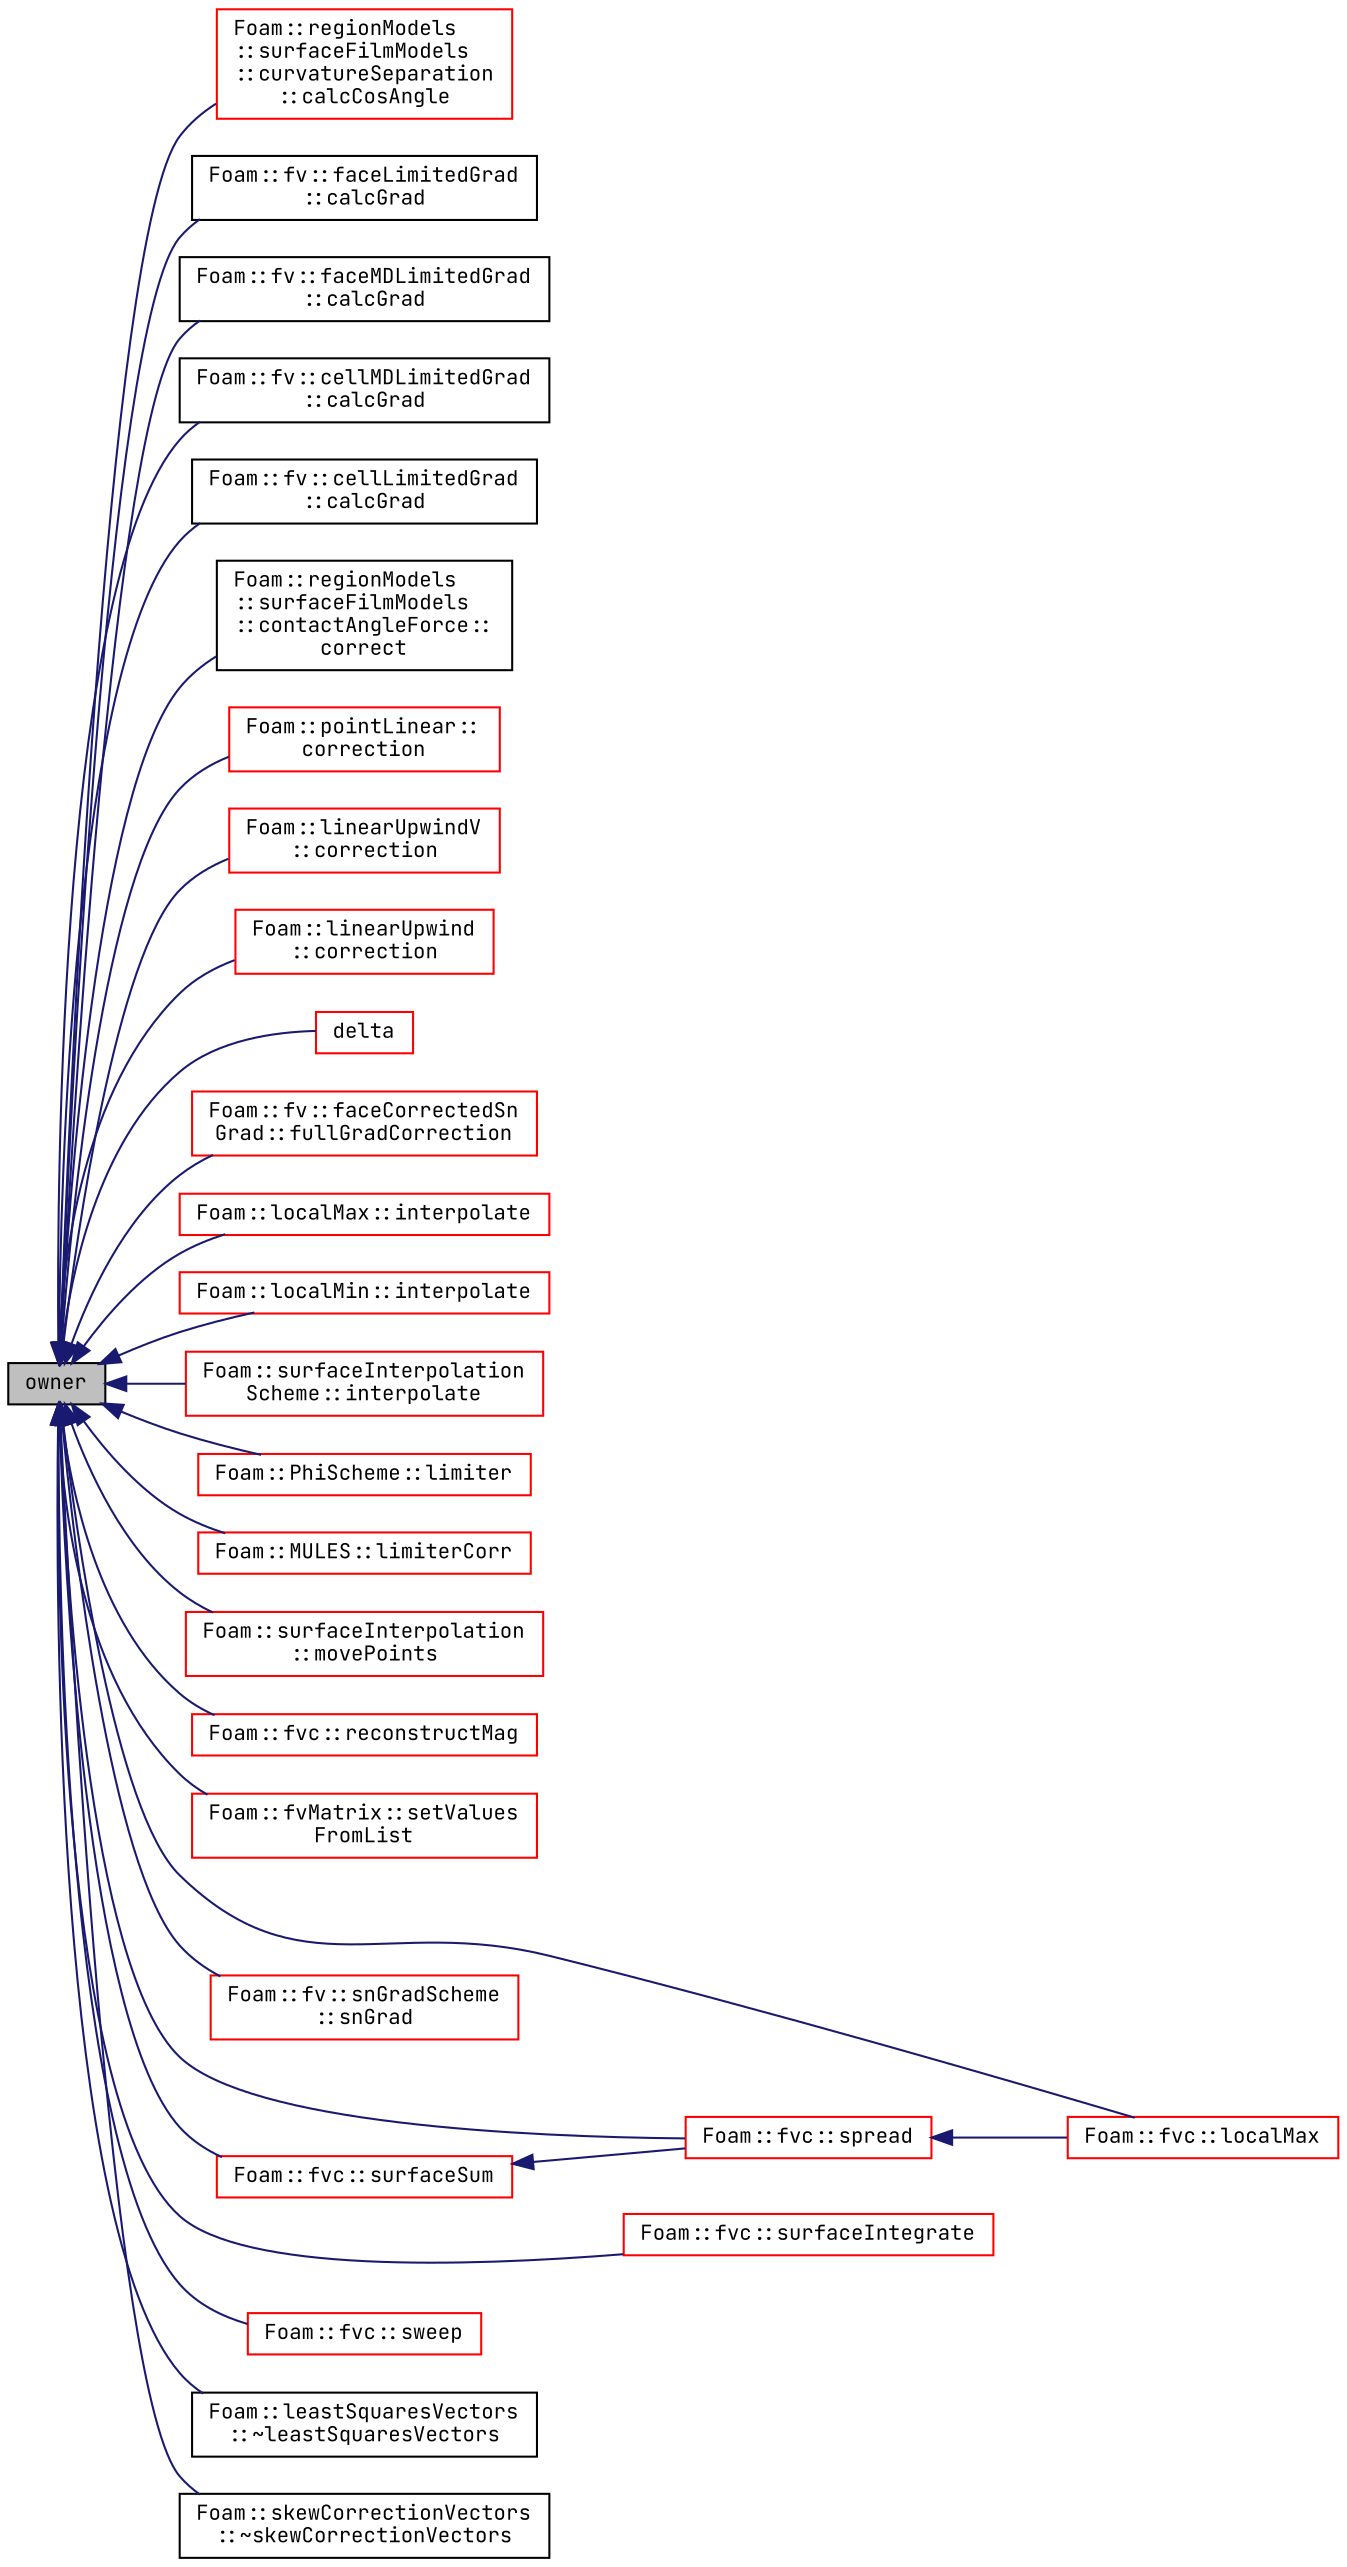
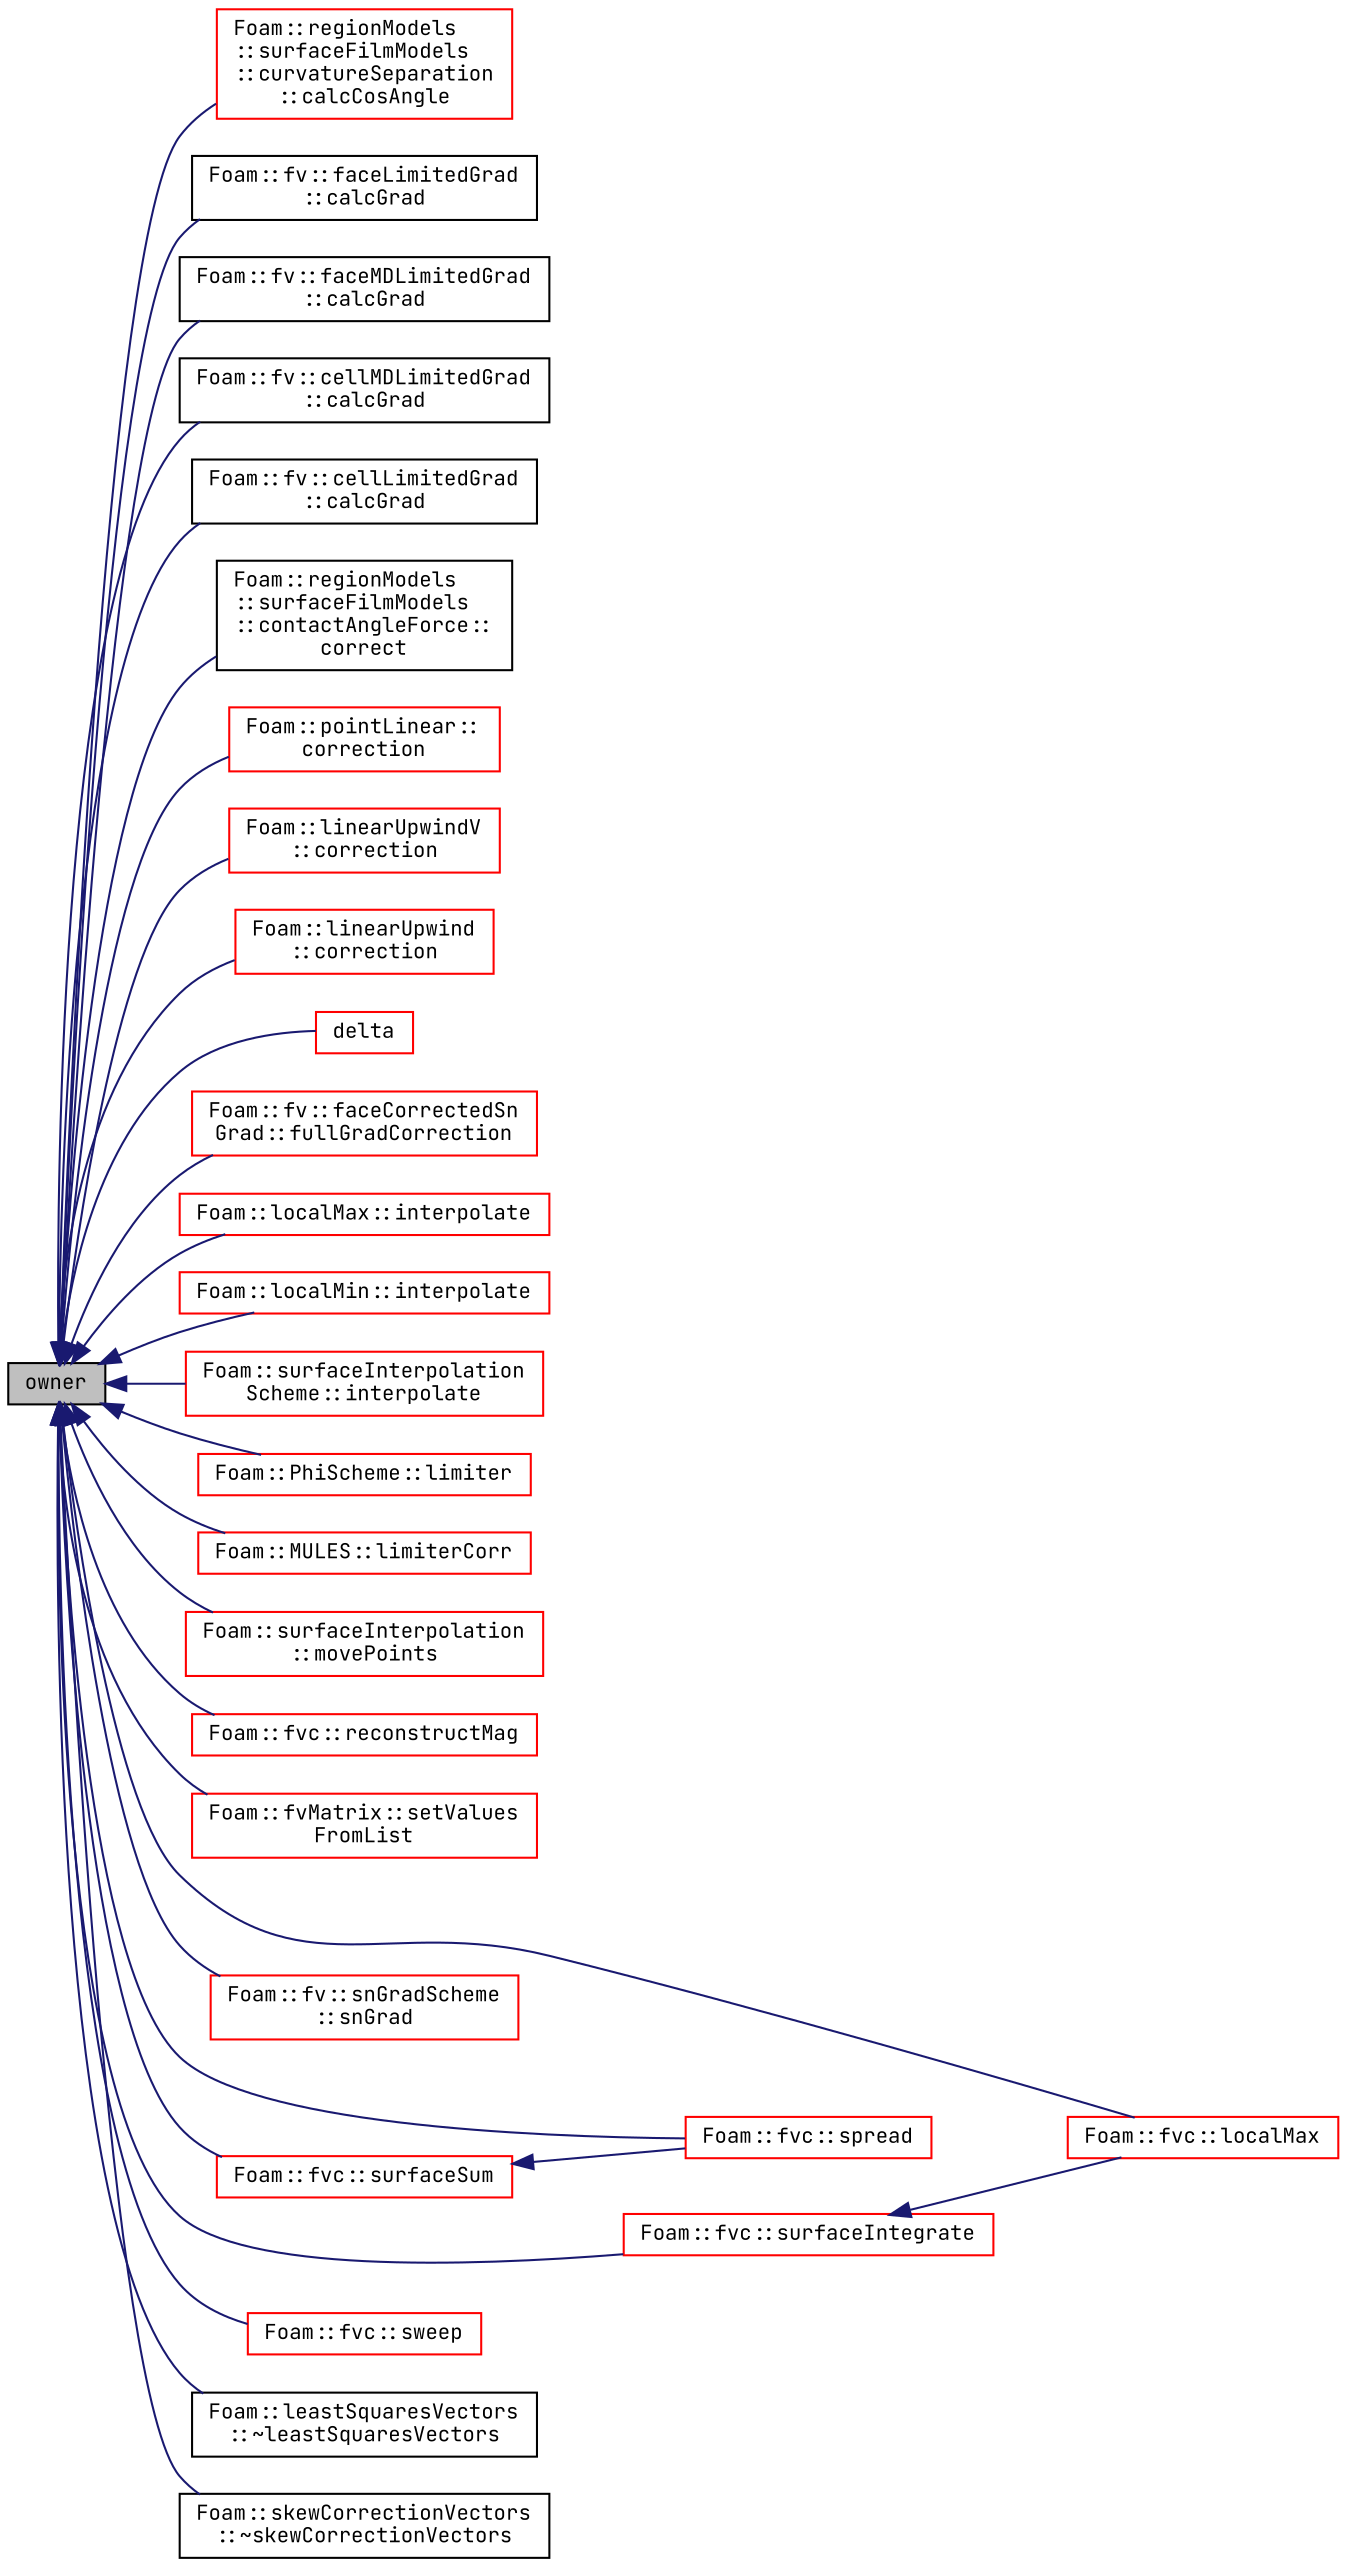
(1010, 2138) -> (1016, 2184)
